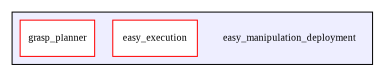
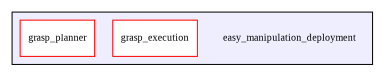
(155, 38) -> (155, 38)
